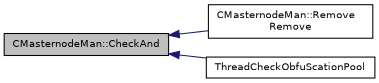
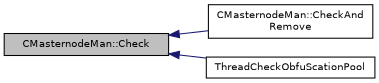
(291, 21) -> (291, 21)
(86, 45) -> (86, 45)
